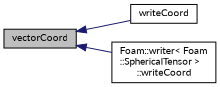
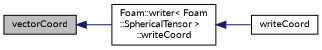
(108, 25) -> (239, 25)
